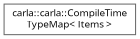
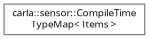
(70, 19) -> (74, 19)
